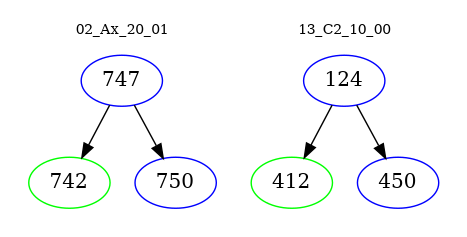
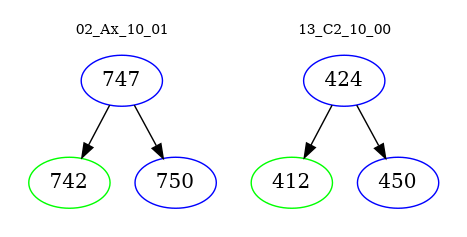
(123, 30) -> (123, 30)
(344, 81) -> (344, 81)
